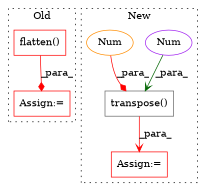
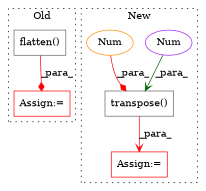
(40, 43) -> (40, 43)
